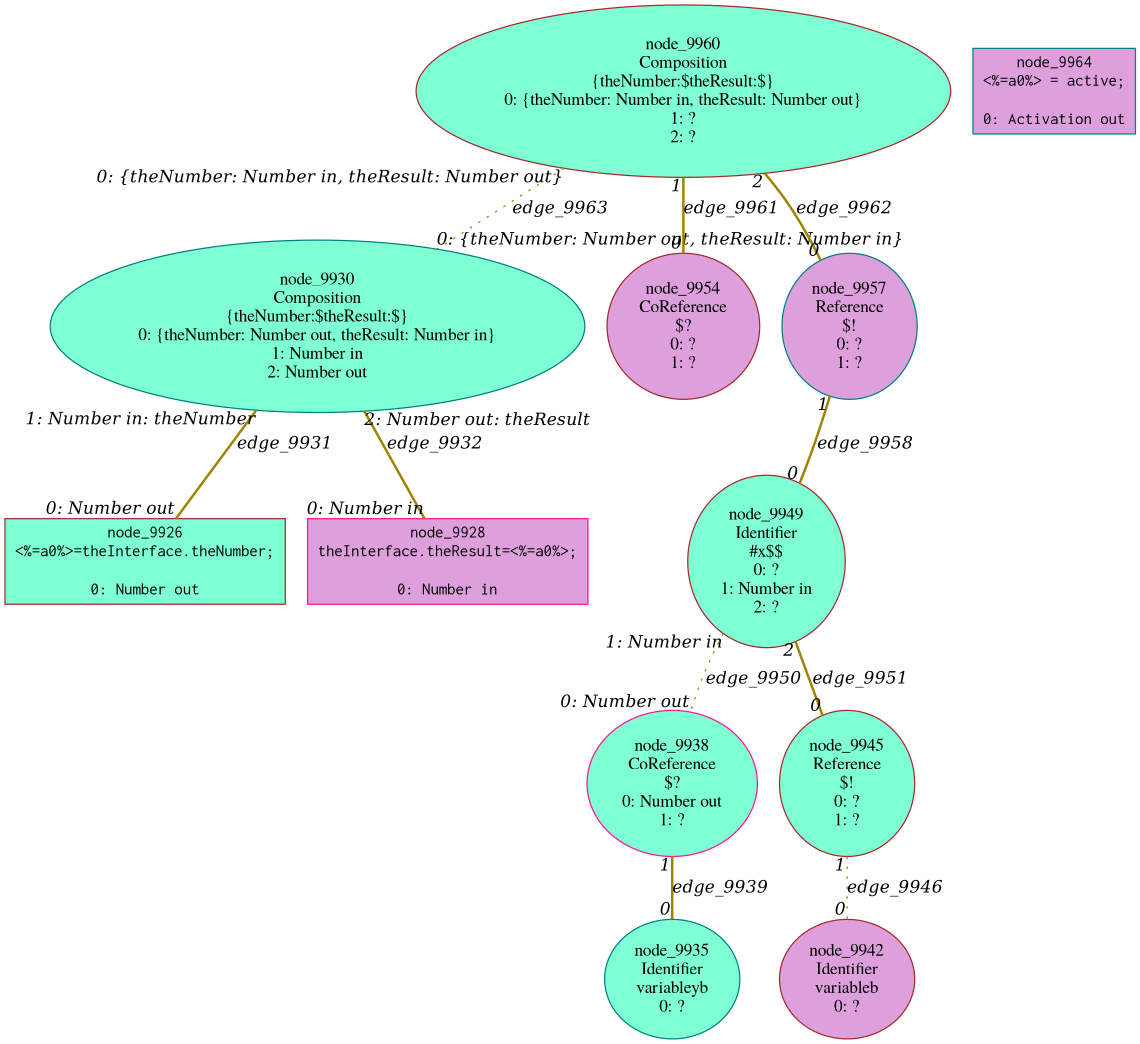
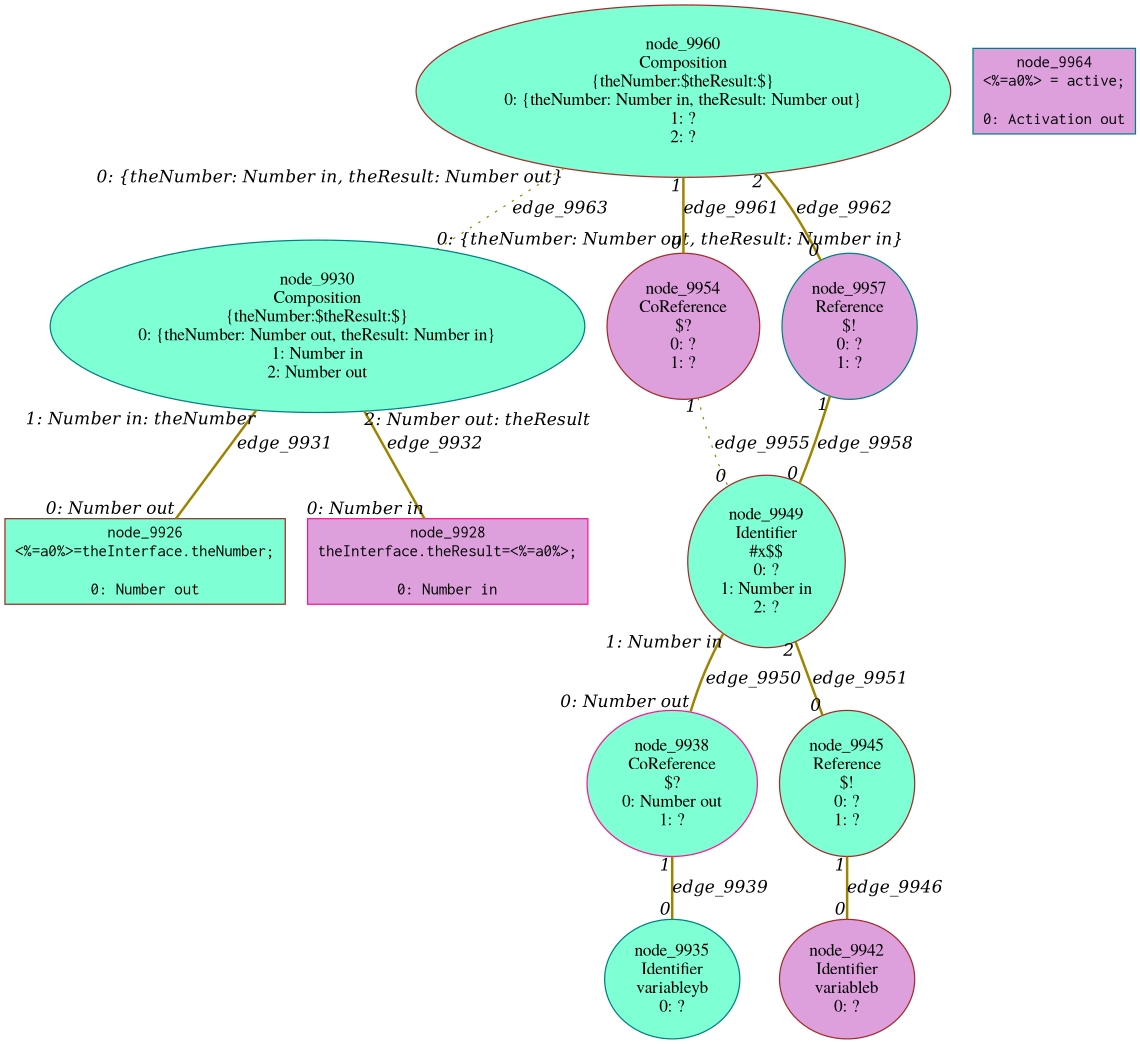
none -> (711, 443)
(705, 672) -> (705, 672)
(847, 888) -> (847, 888)
